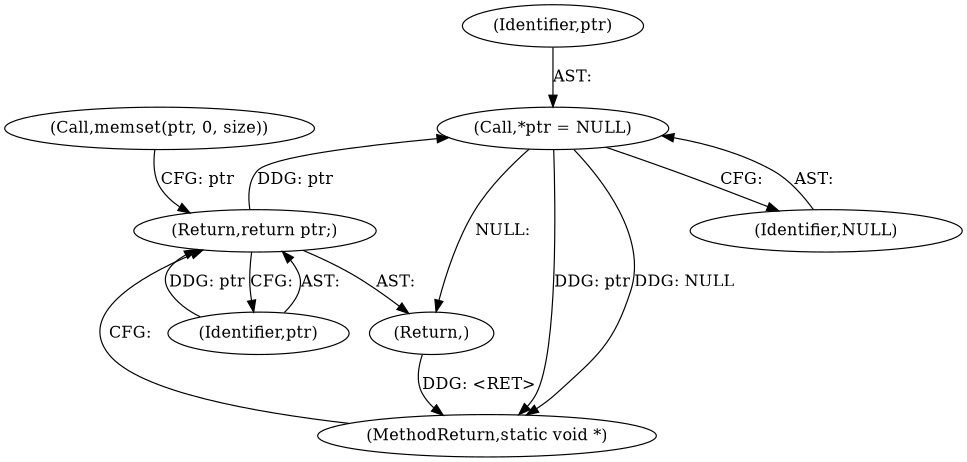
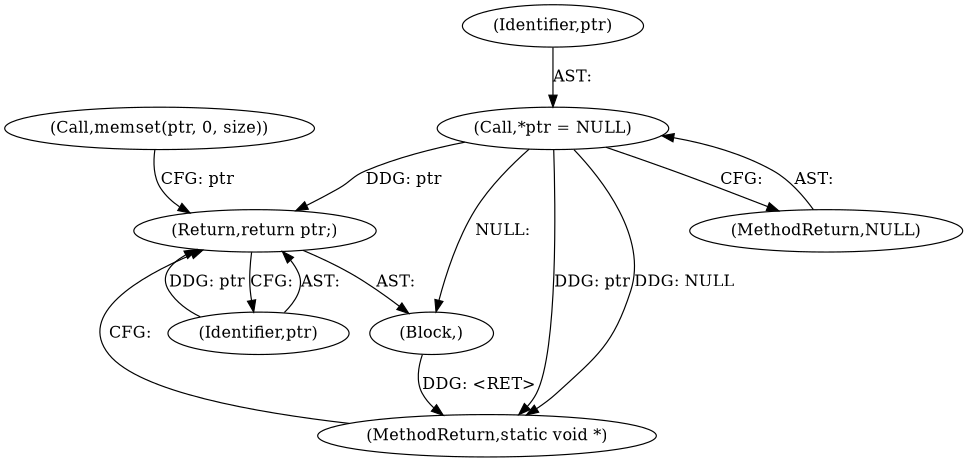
(326, 152) -> (382, 165)
(826, 231) -> (826, 231)
(432, 333) -> (432, 333)
